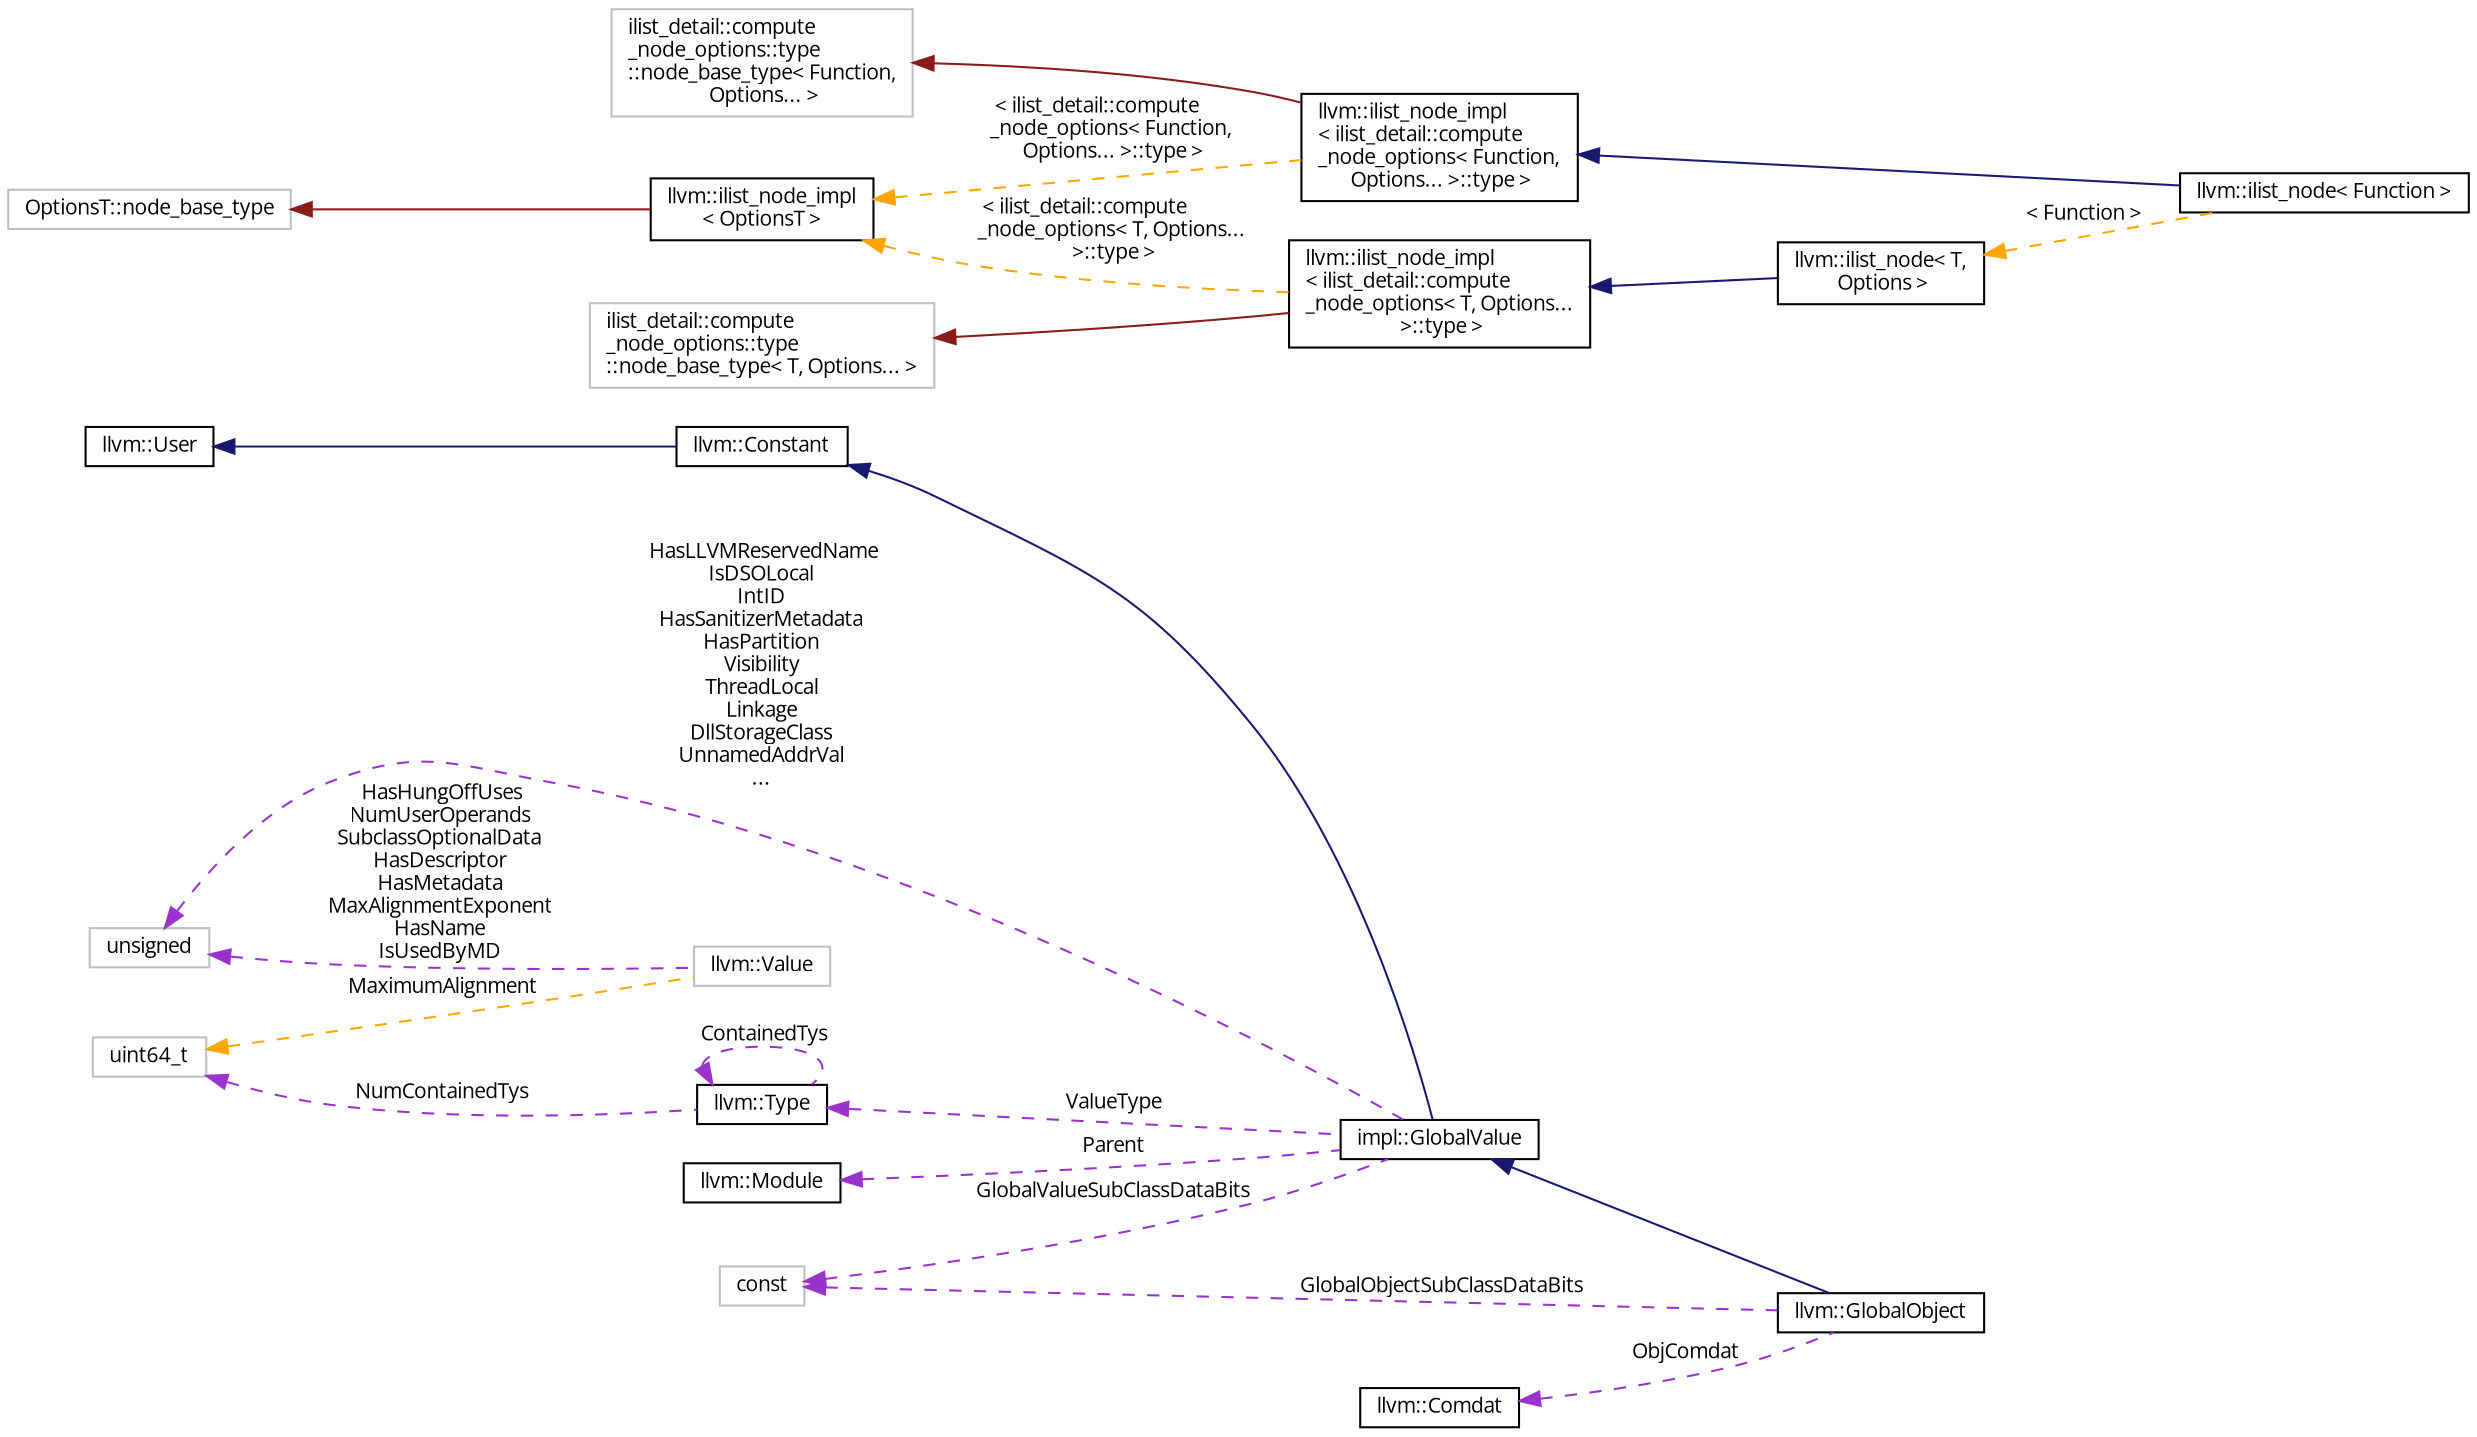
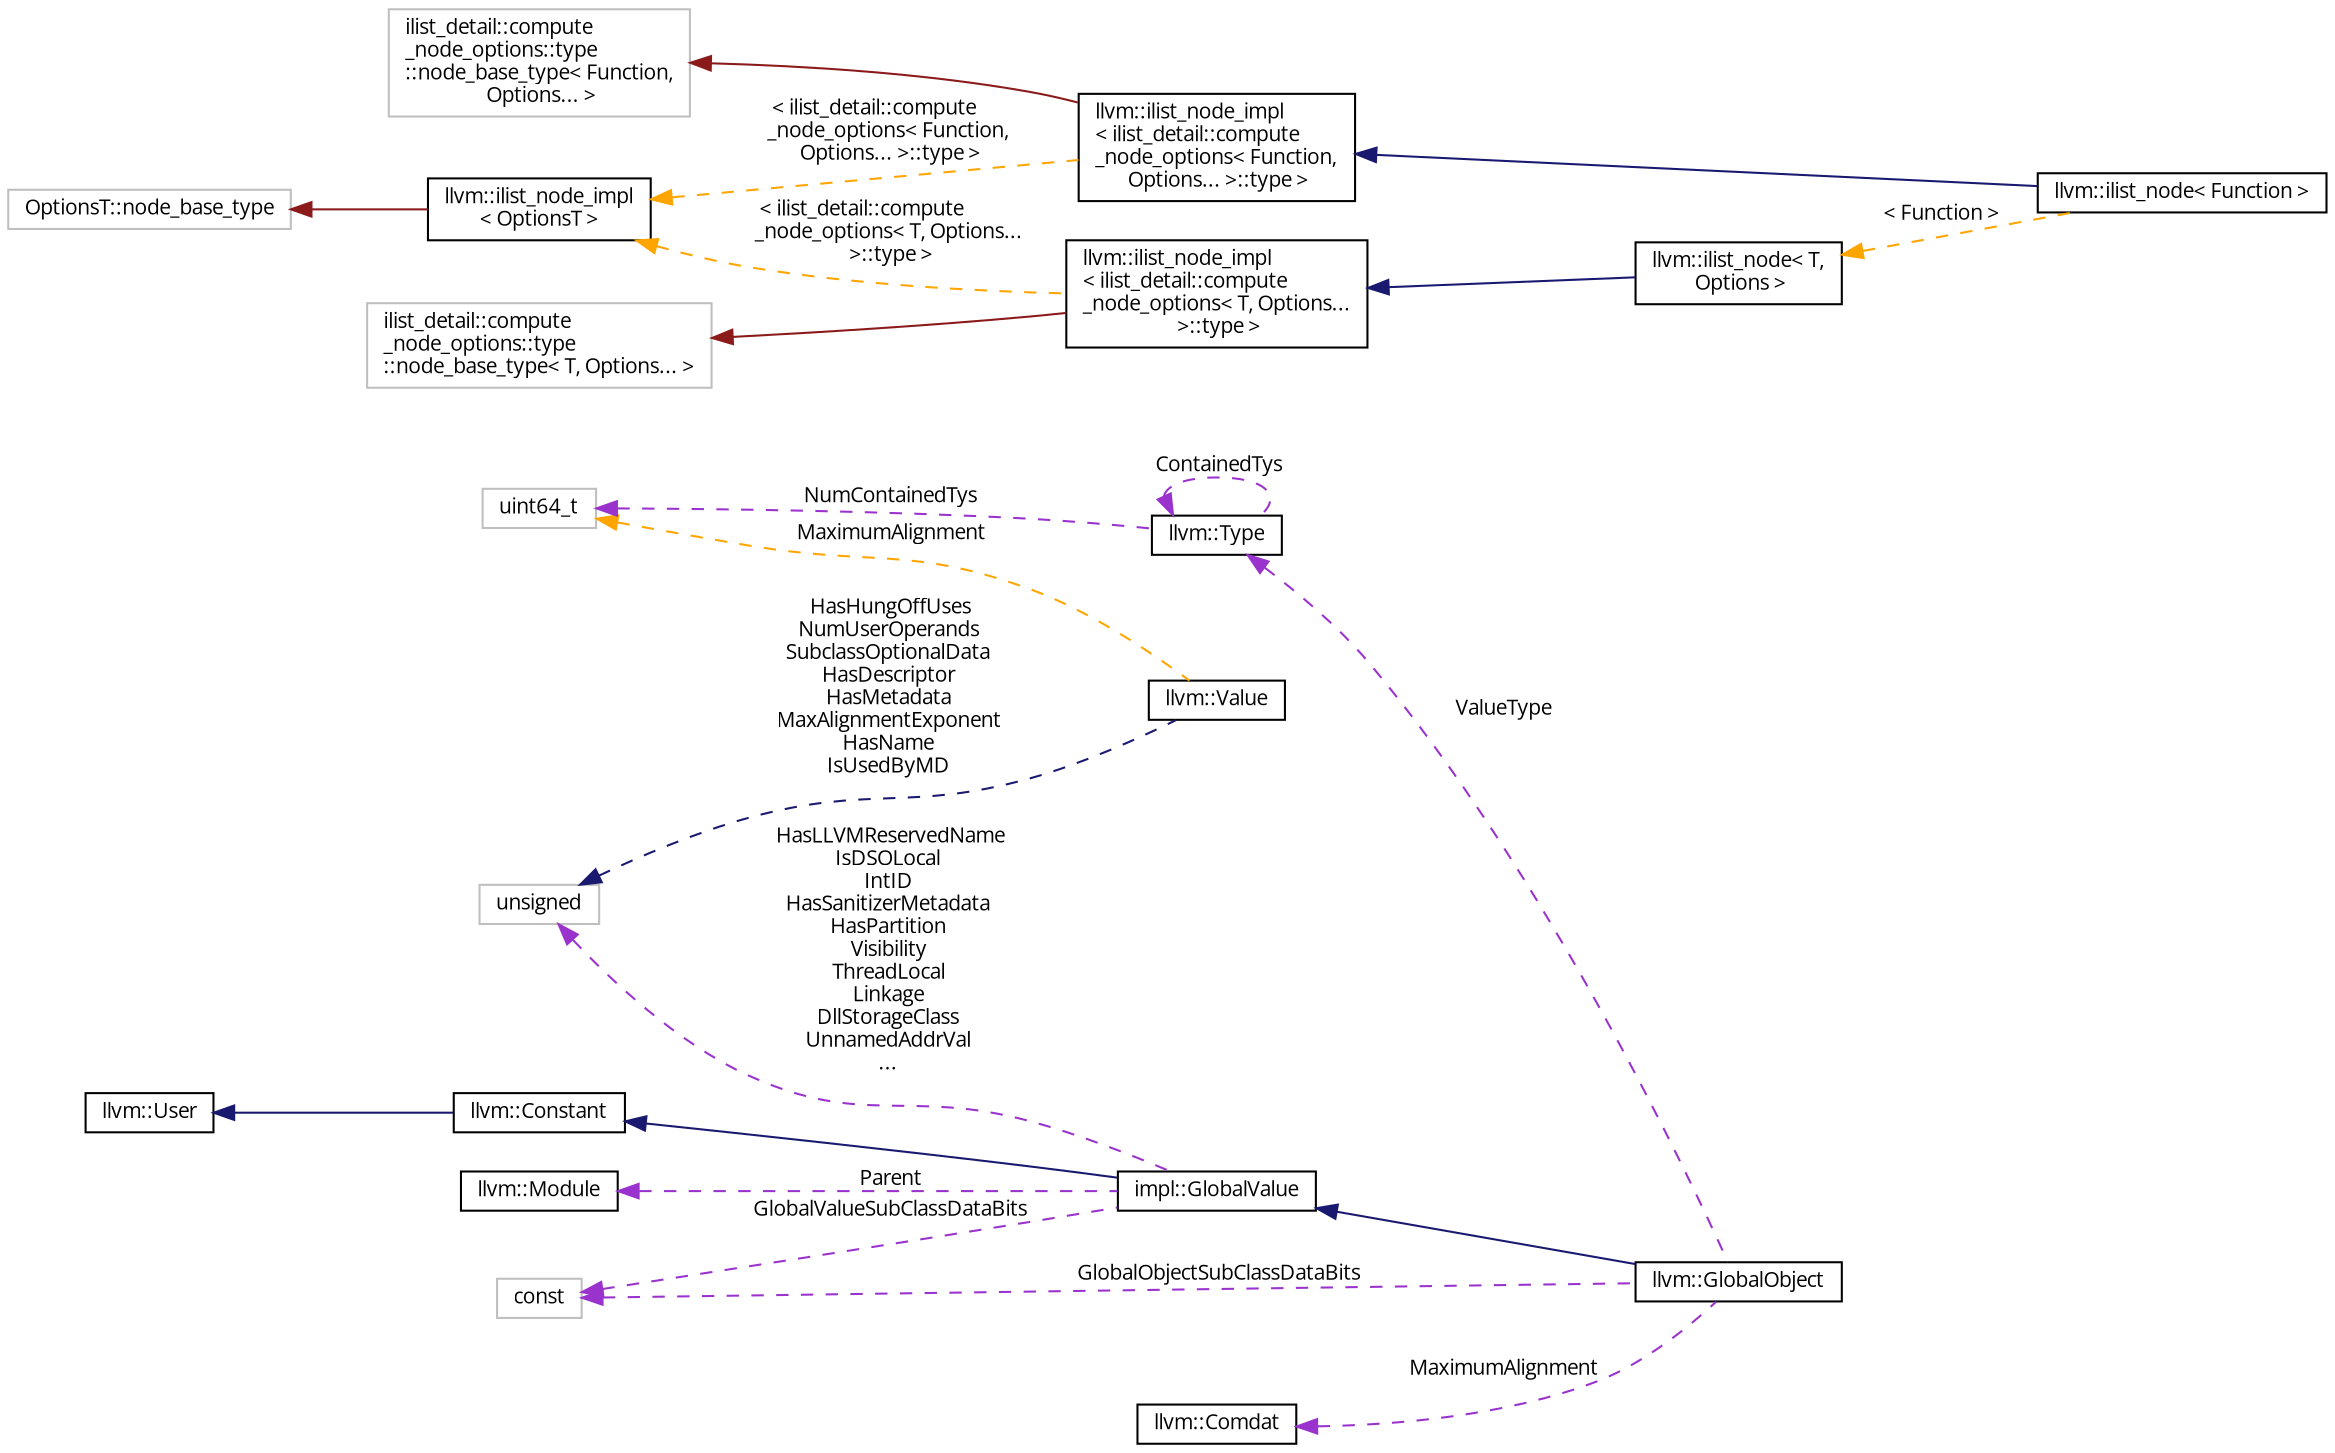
(762, 966) -> (1217, 700)
(462, 968) -> (888, 798)
(1095, 1122) -> (1530, 891)
(1684, 1353) -> (1502, 1370)
